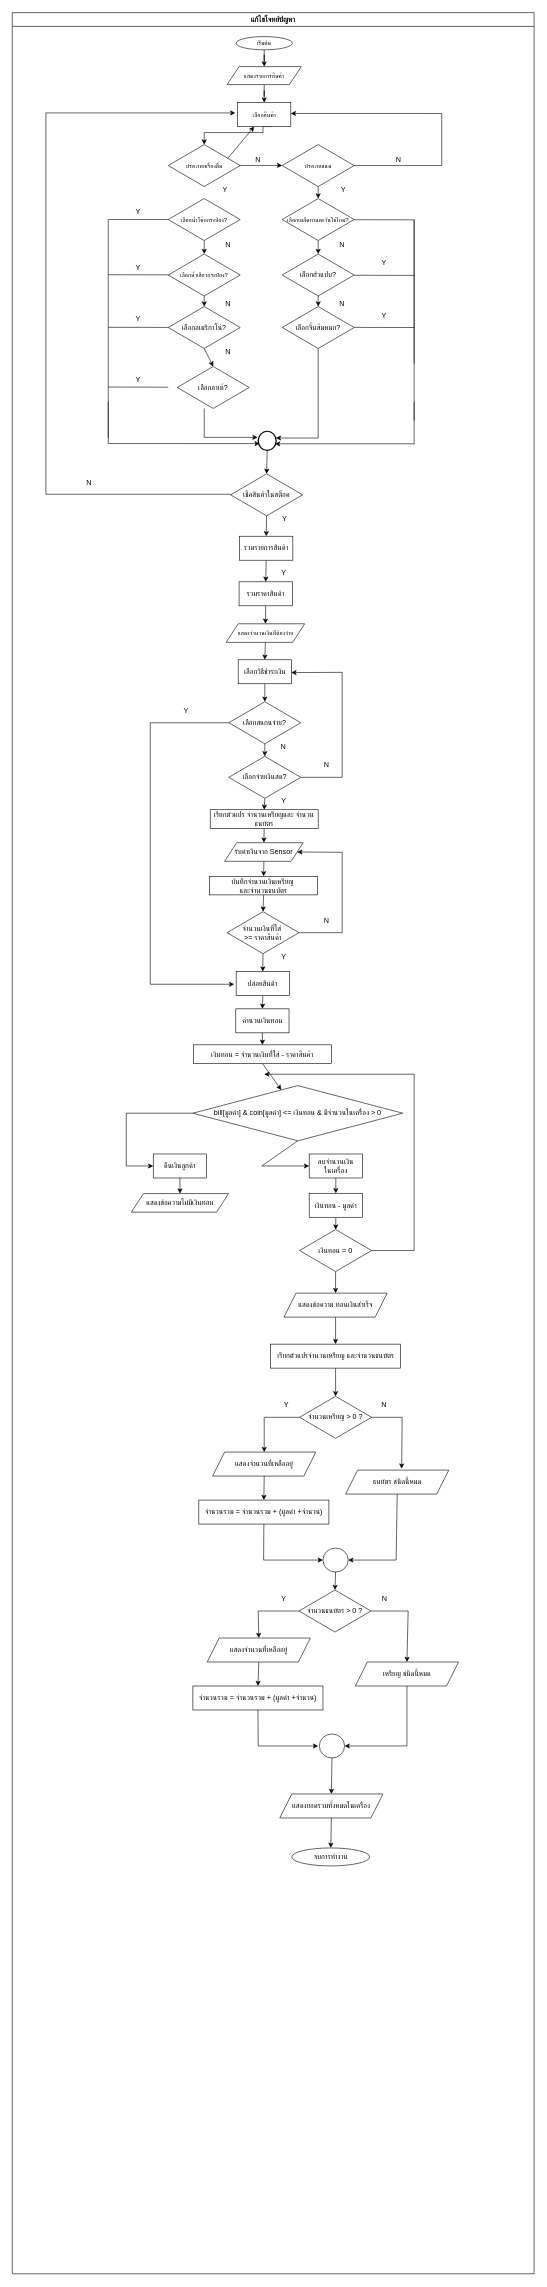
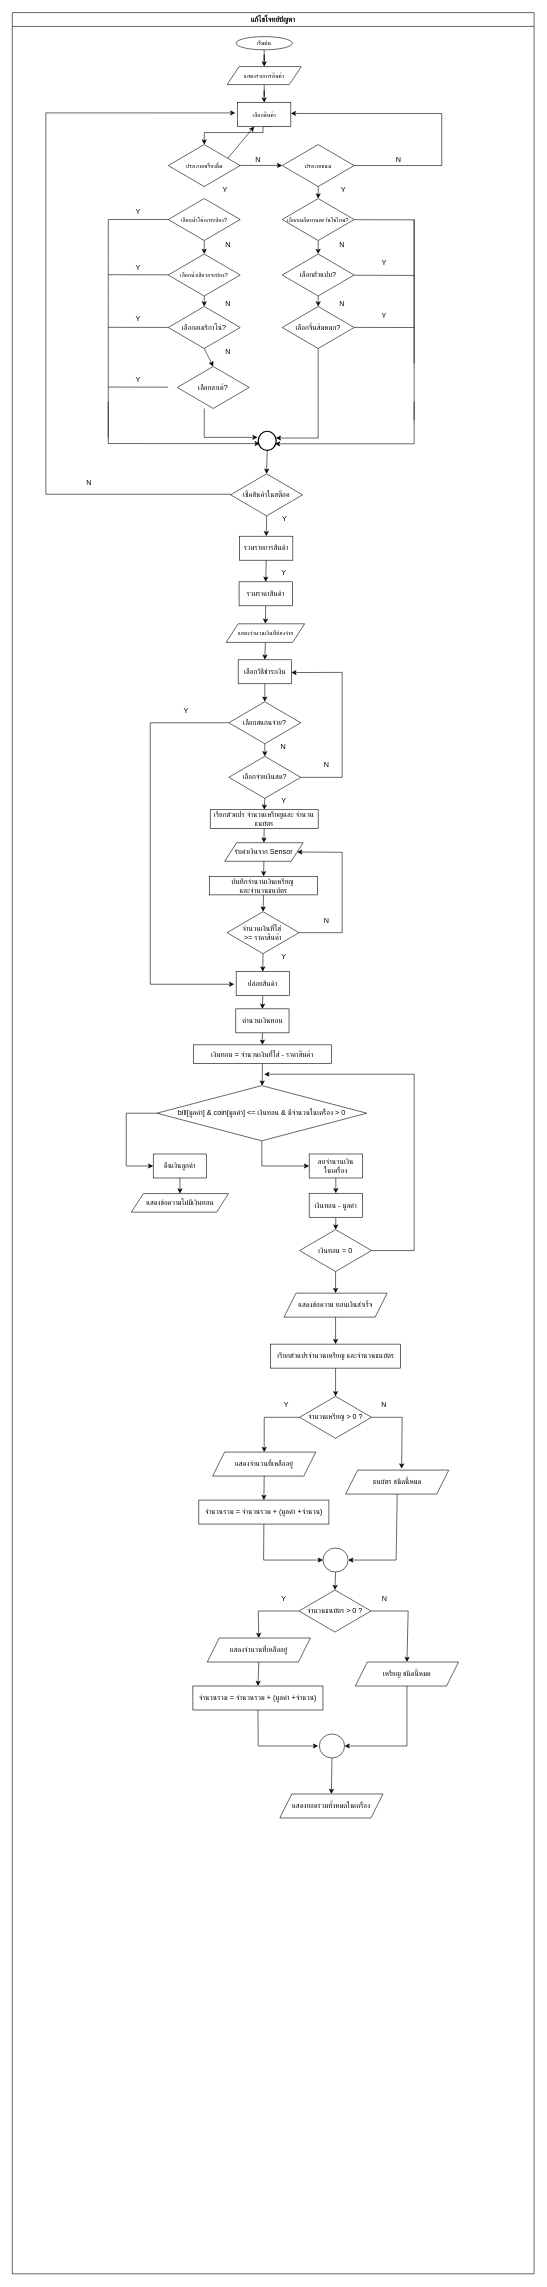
(298, 1113) -> (262, 1113)
(331, 1842) -> none
(331, 1857) -> none
